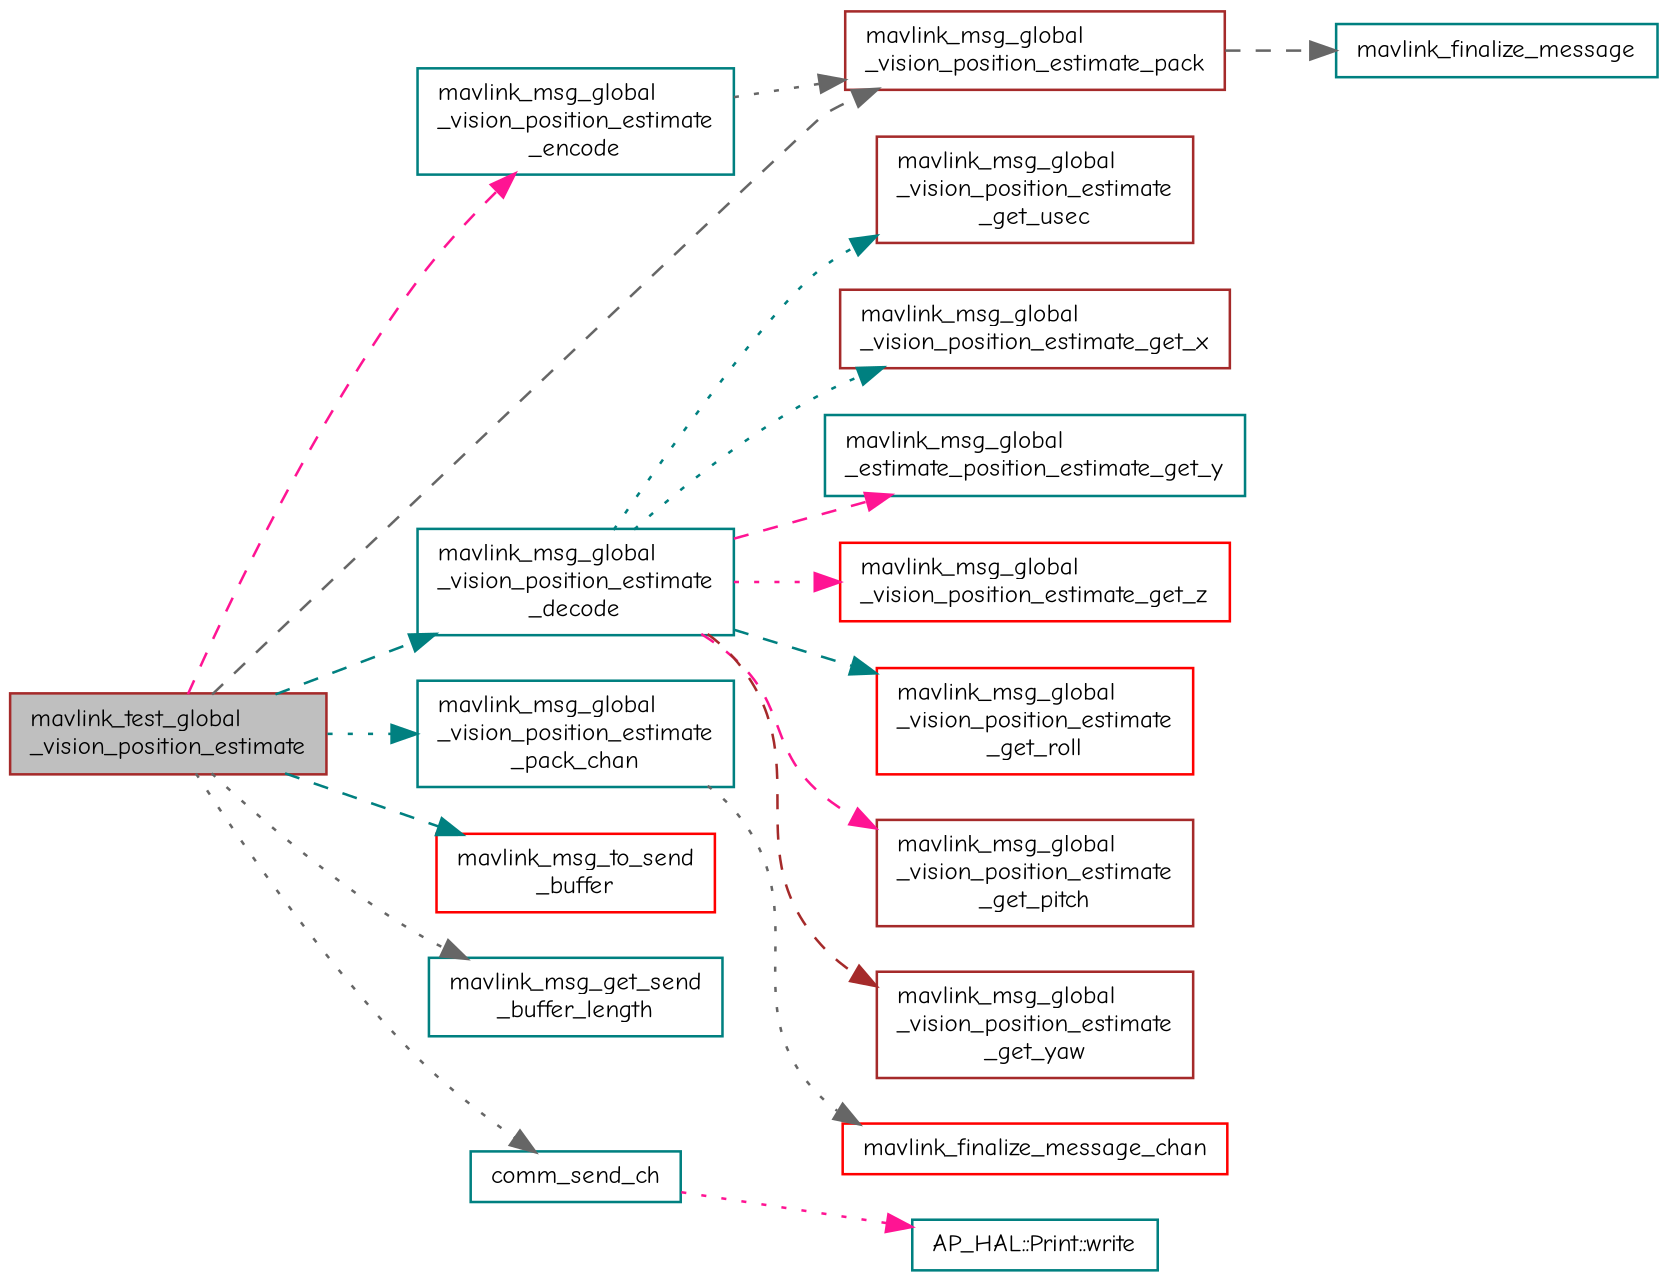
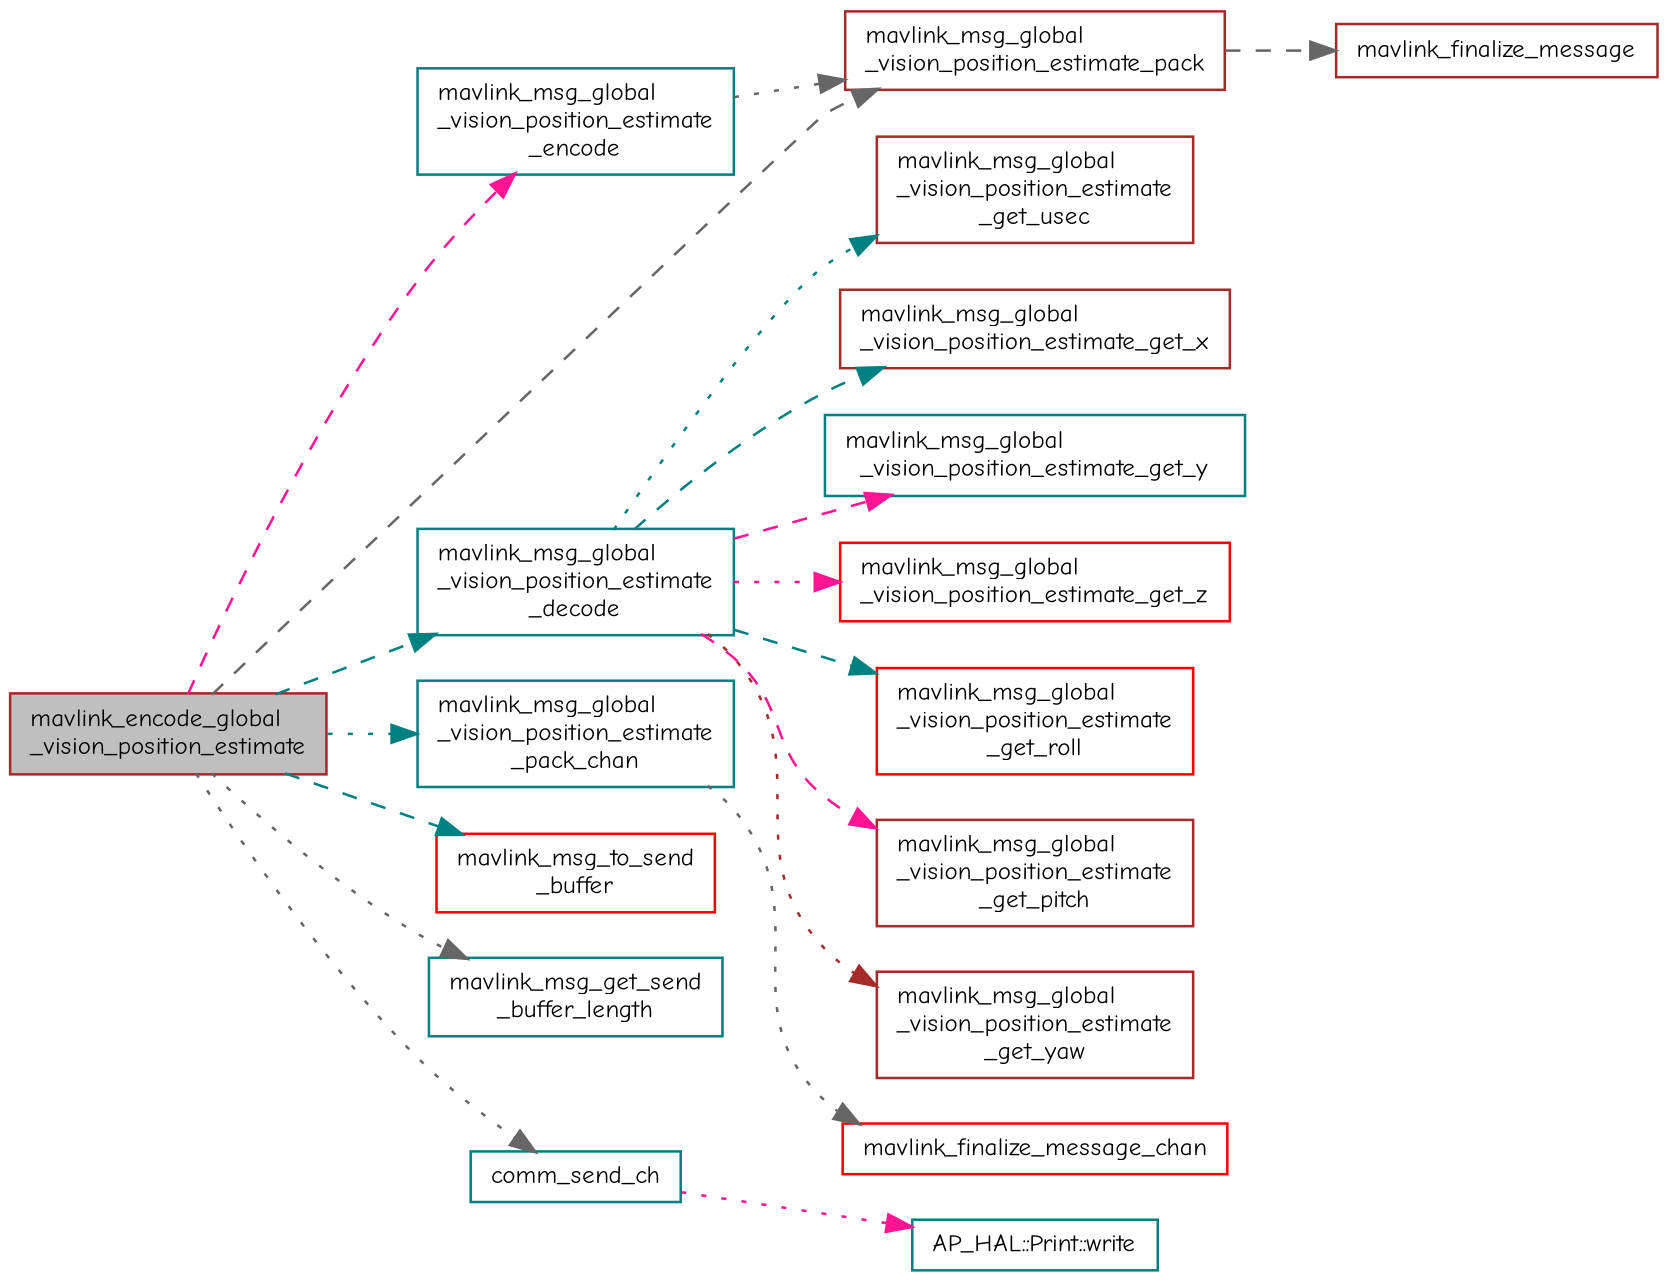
(1497, 51) -> (1497, 51)
(741, 444) -> (741, 444)
(1035, 456) -> (1035, 456)
(168, 734) -> (168, 734)
(777, 805) -> (777, 805)
